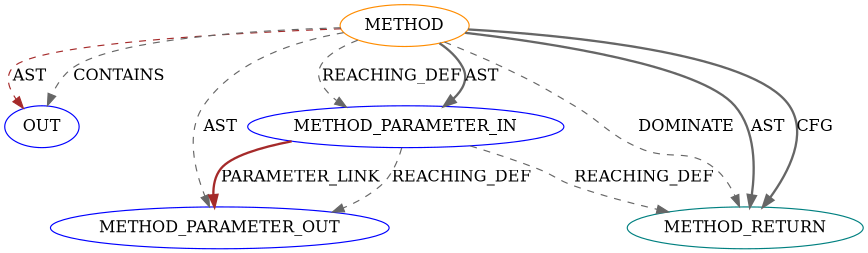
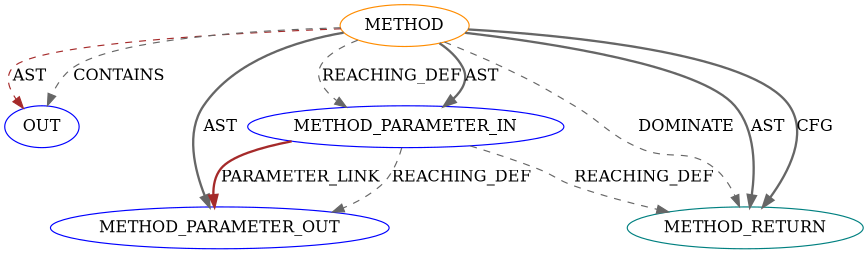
(227, 81) -> (227, 81)
